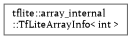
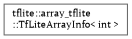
(66, 20) -> (66, 20)
